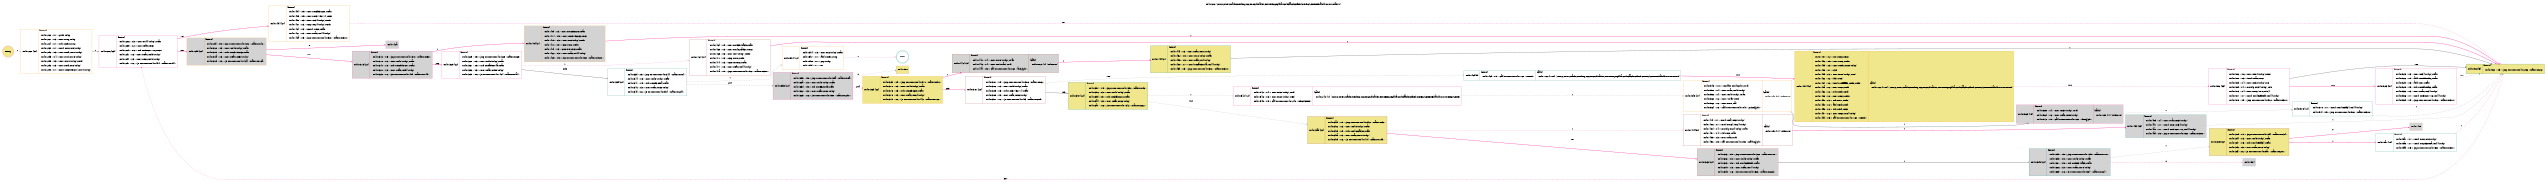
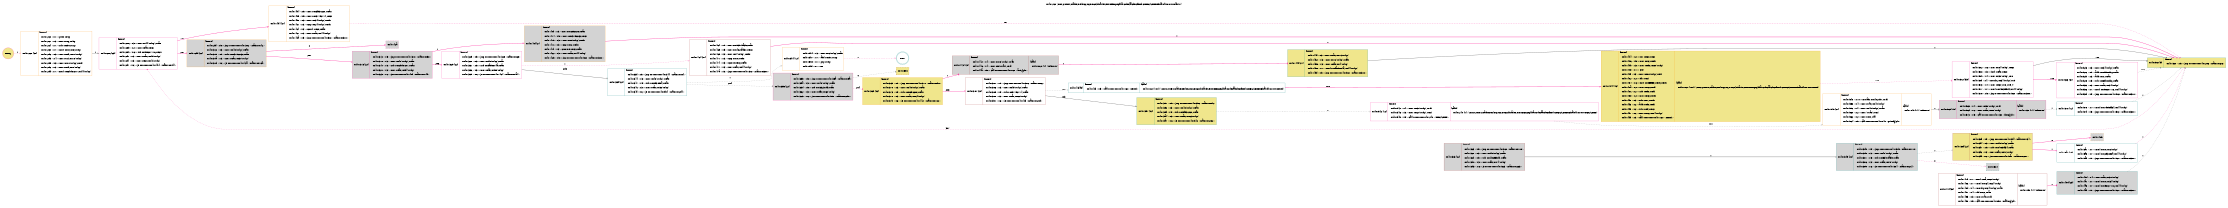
(1572, 95) -> (1711, 124)
(1347, 130) -> none
